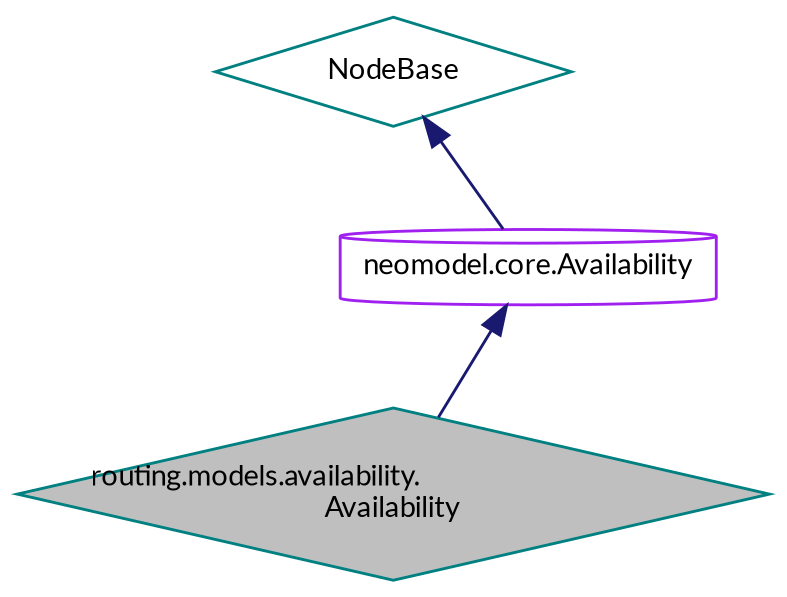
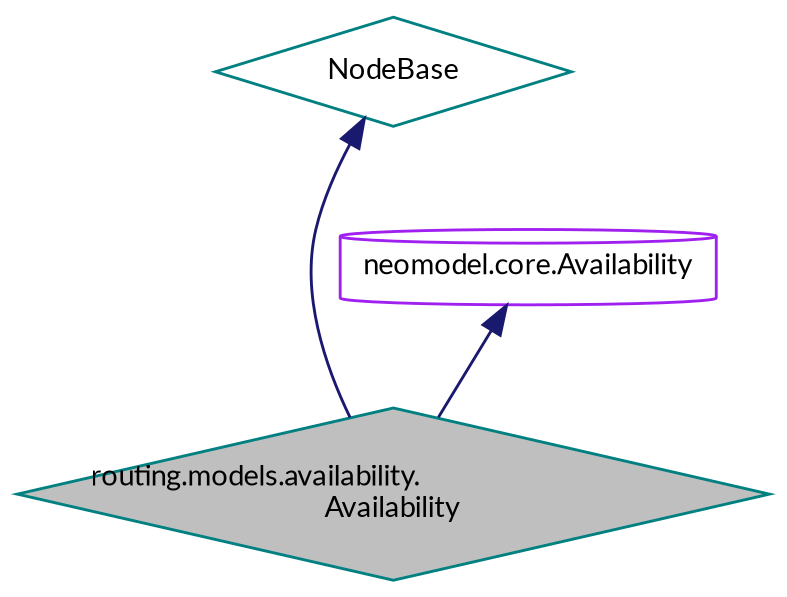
(472, 185) -> (311, 280)
